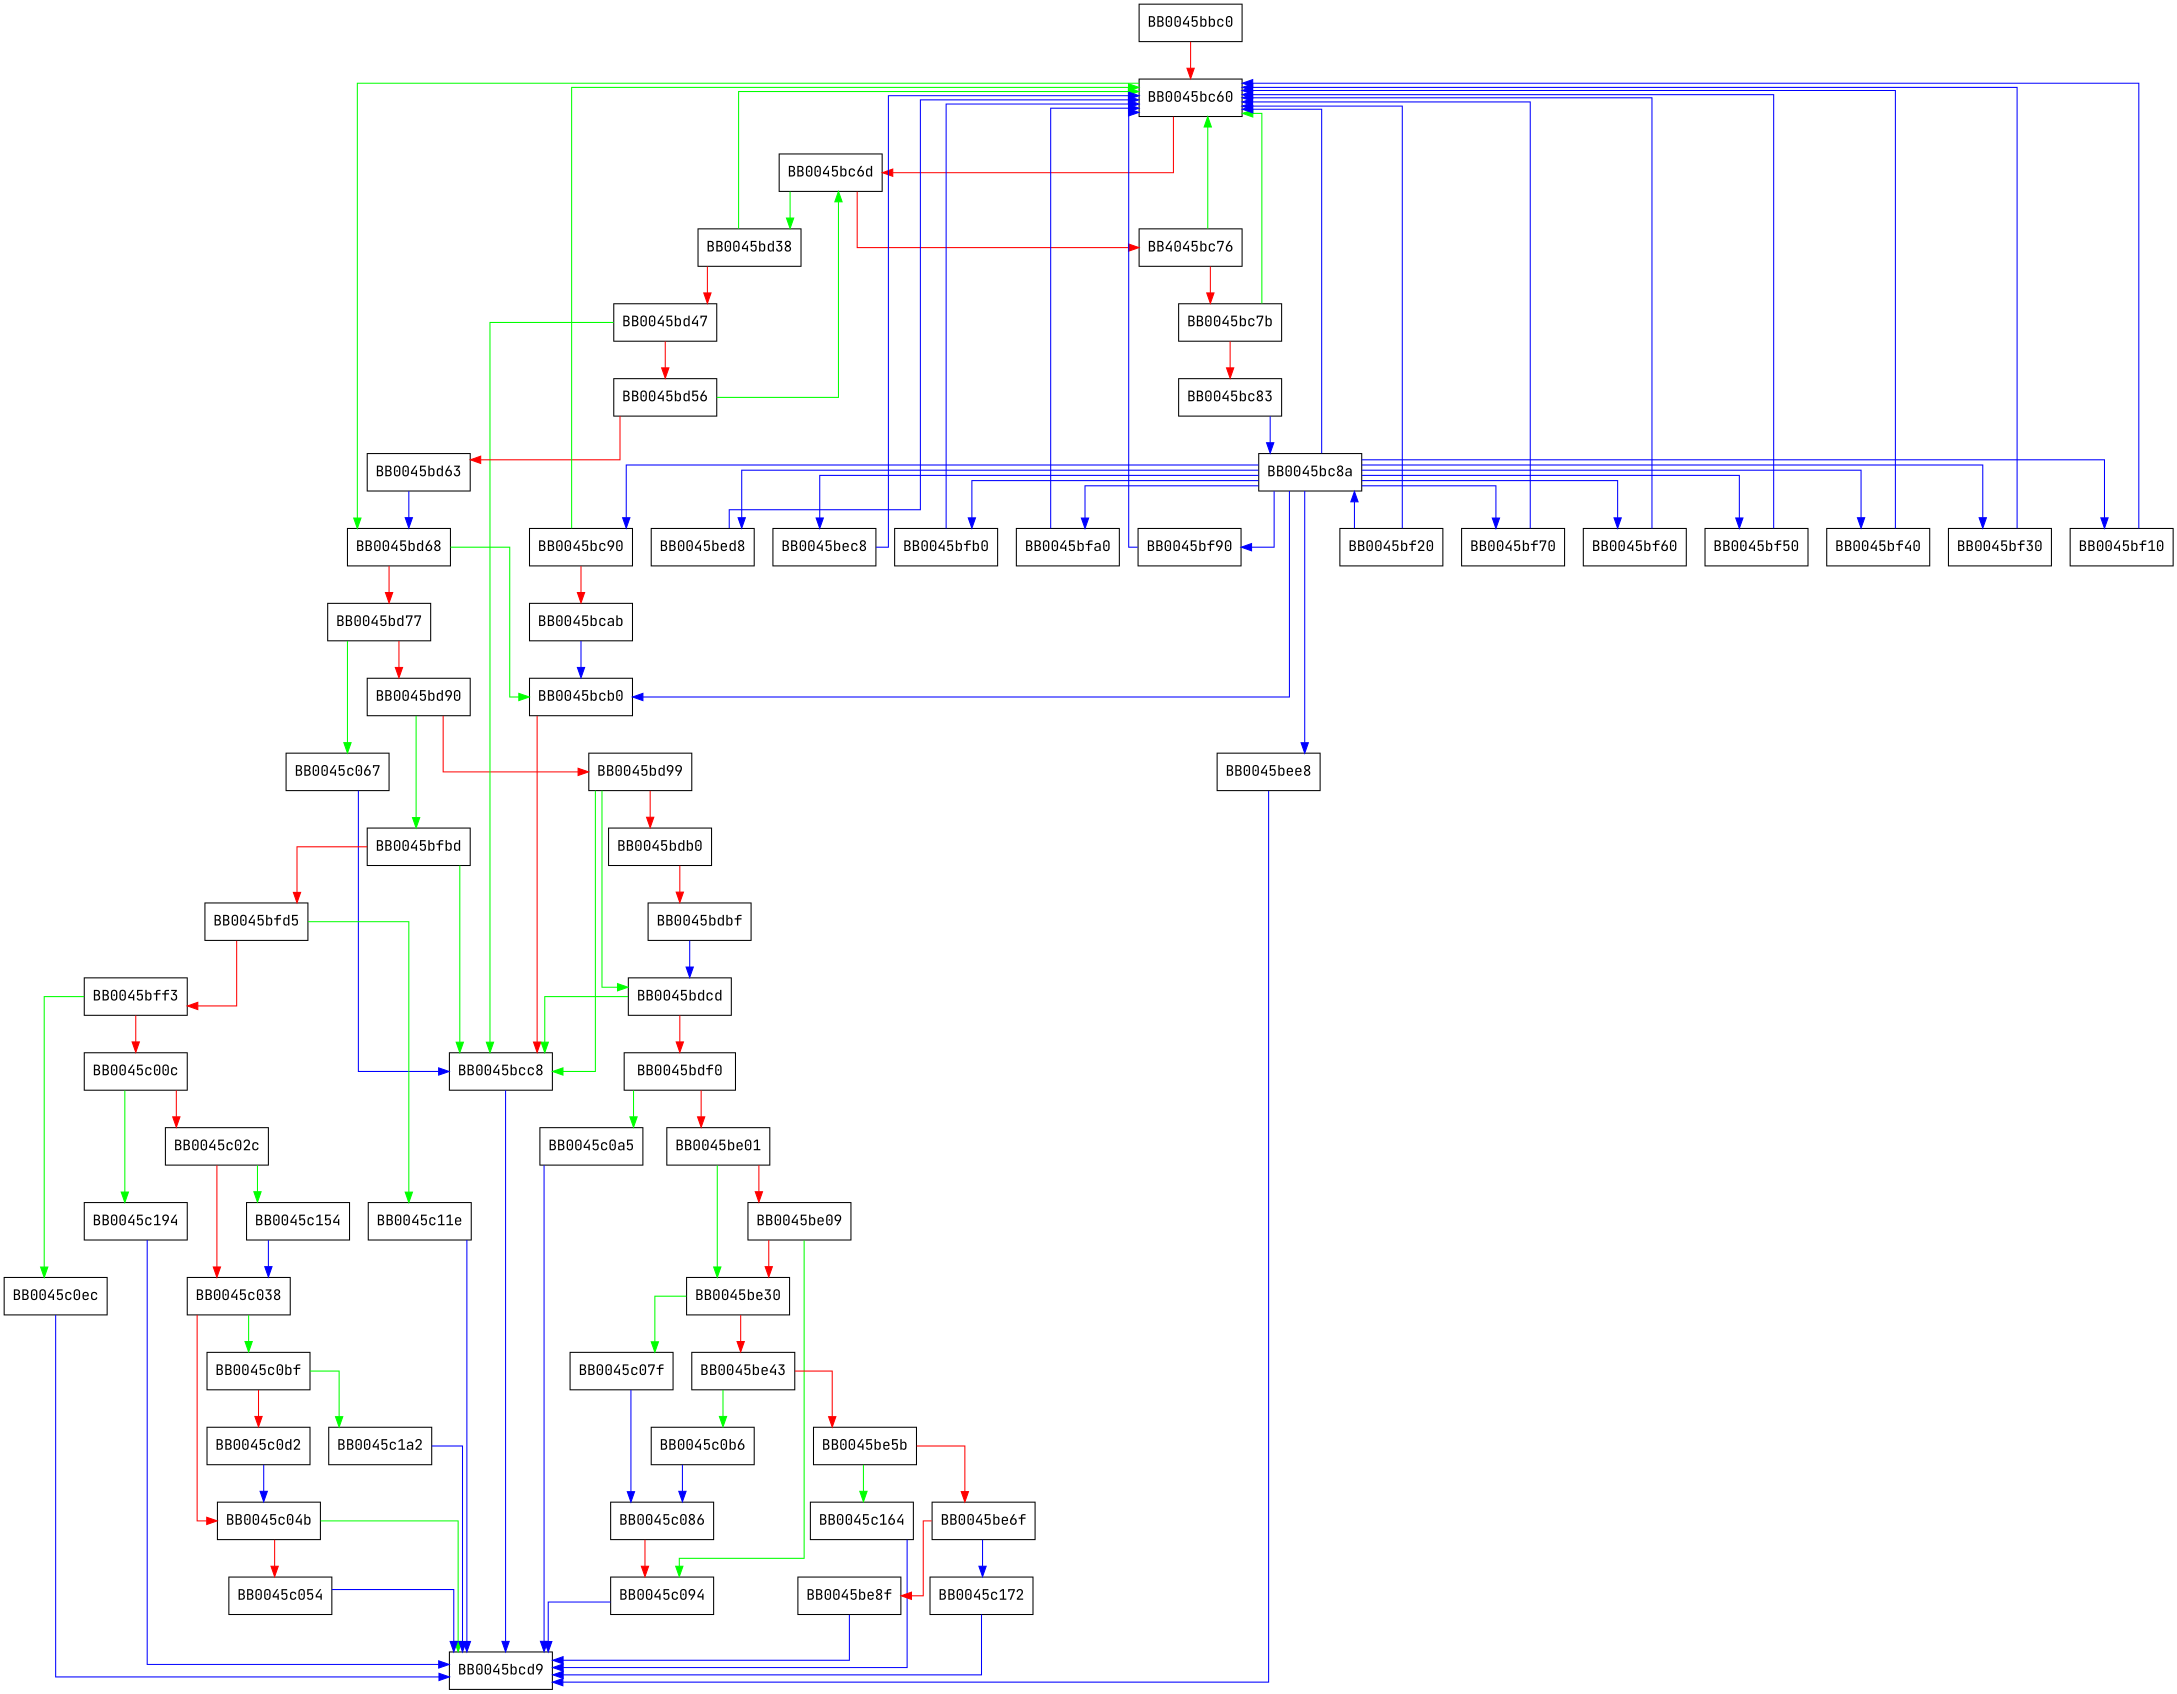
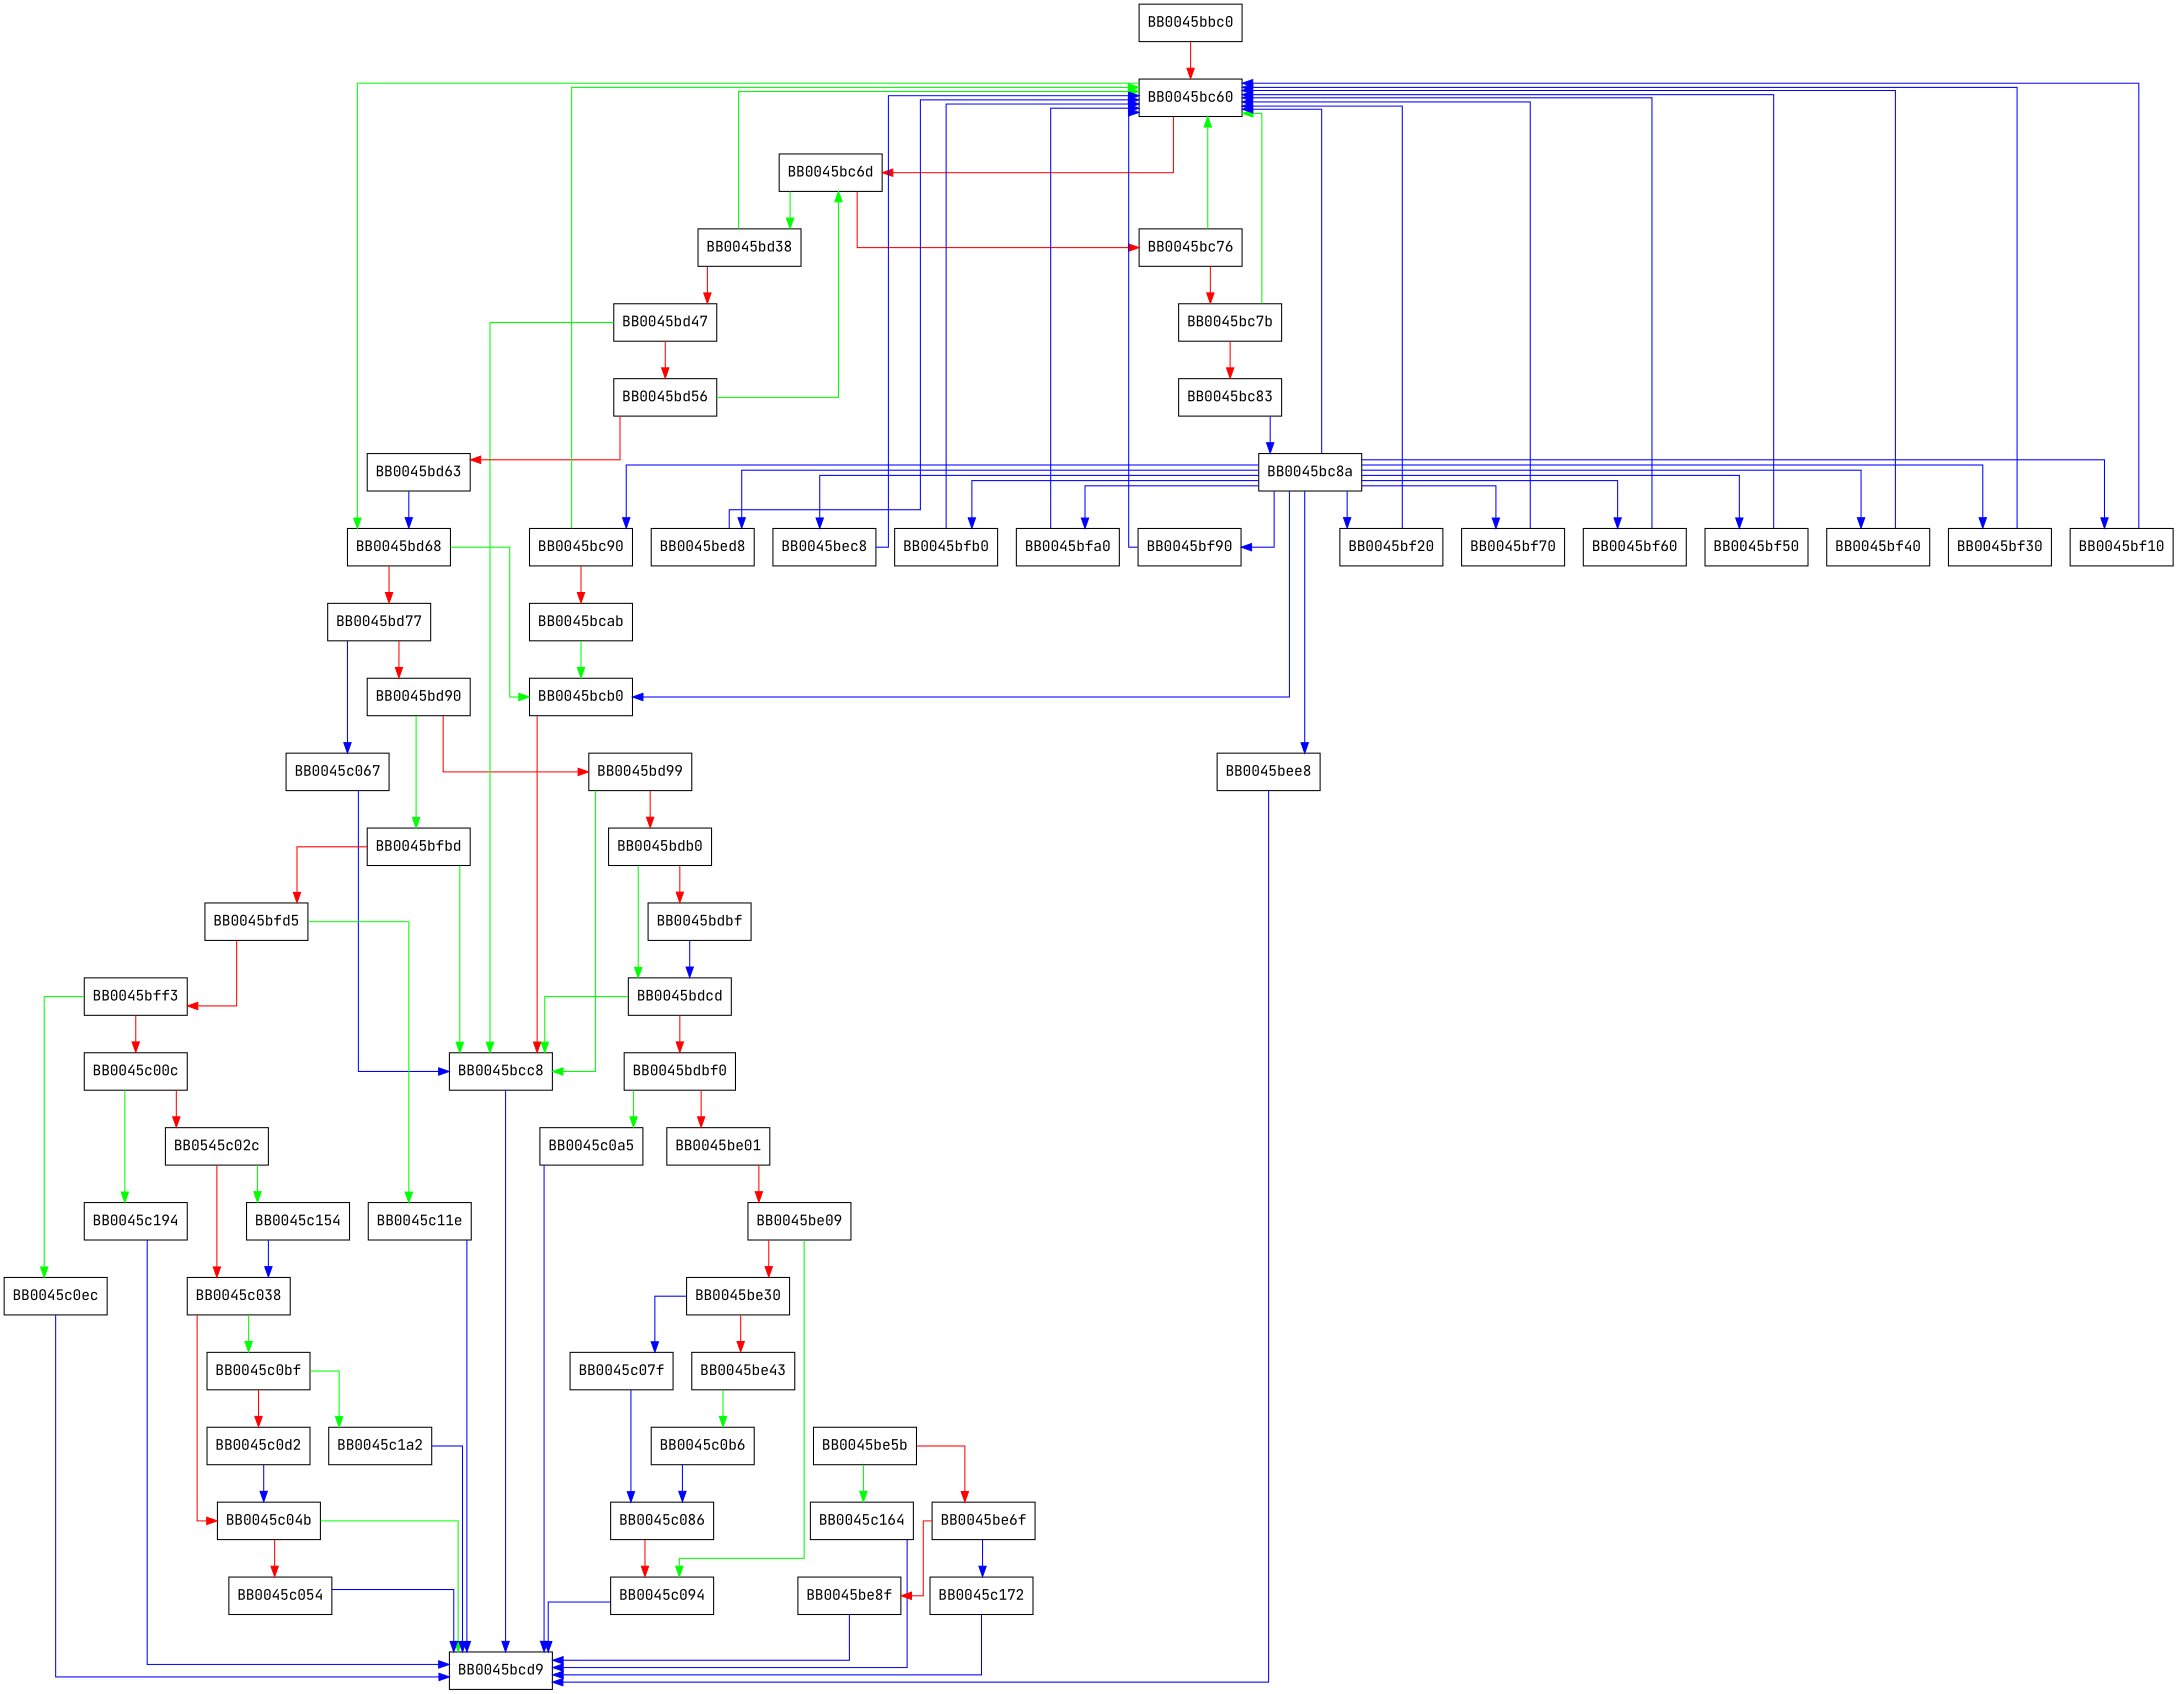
(1191, 248) -> (1191, 248)
(1354, 515) -> (1347, 504)
(581, 654) -> (581, 654)
(347, 692) -> (347, 692)
(602, 897) -> (638, 917)
(680, 1071) -> (680, 1071)
(217, 1146) -> (217, 1146)
(717, 1216) -> none
(655, 1303) -> (655, 1303)
(832, 1375) -> none
